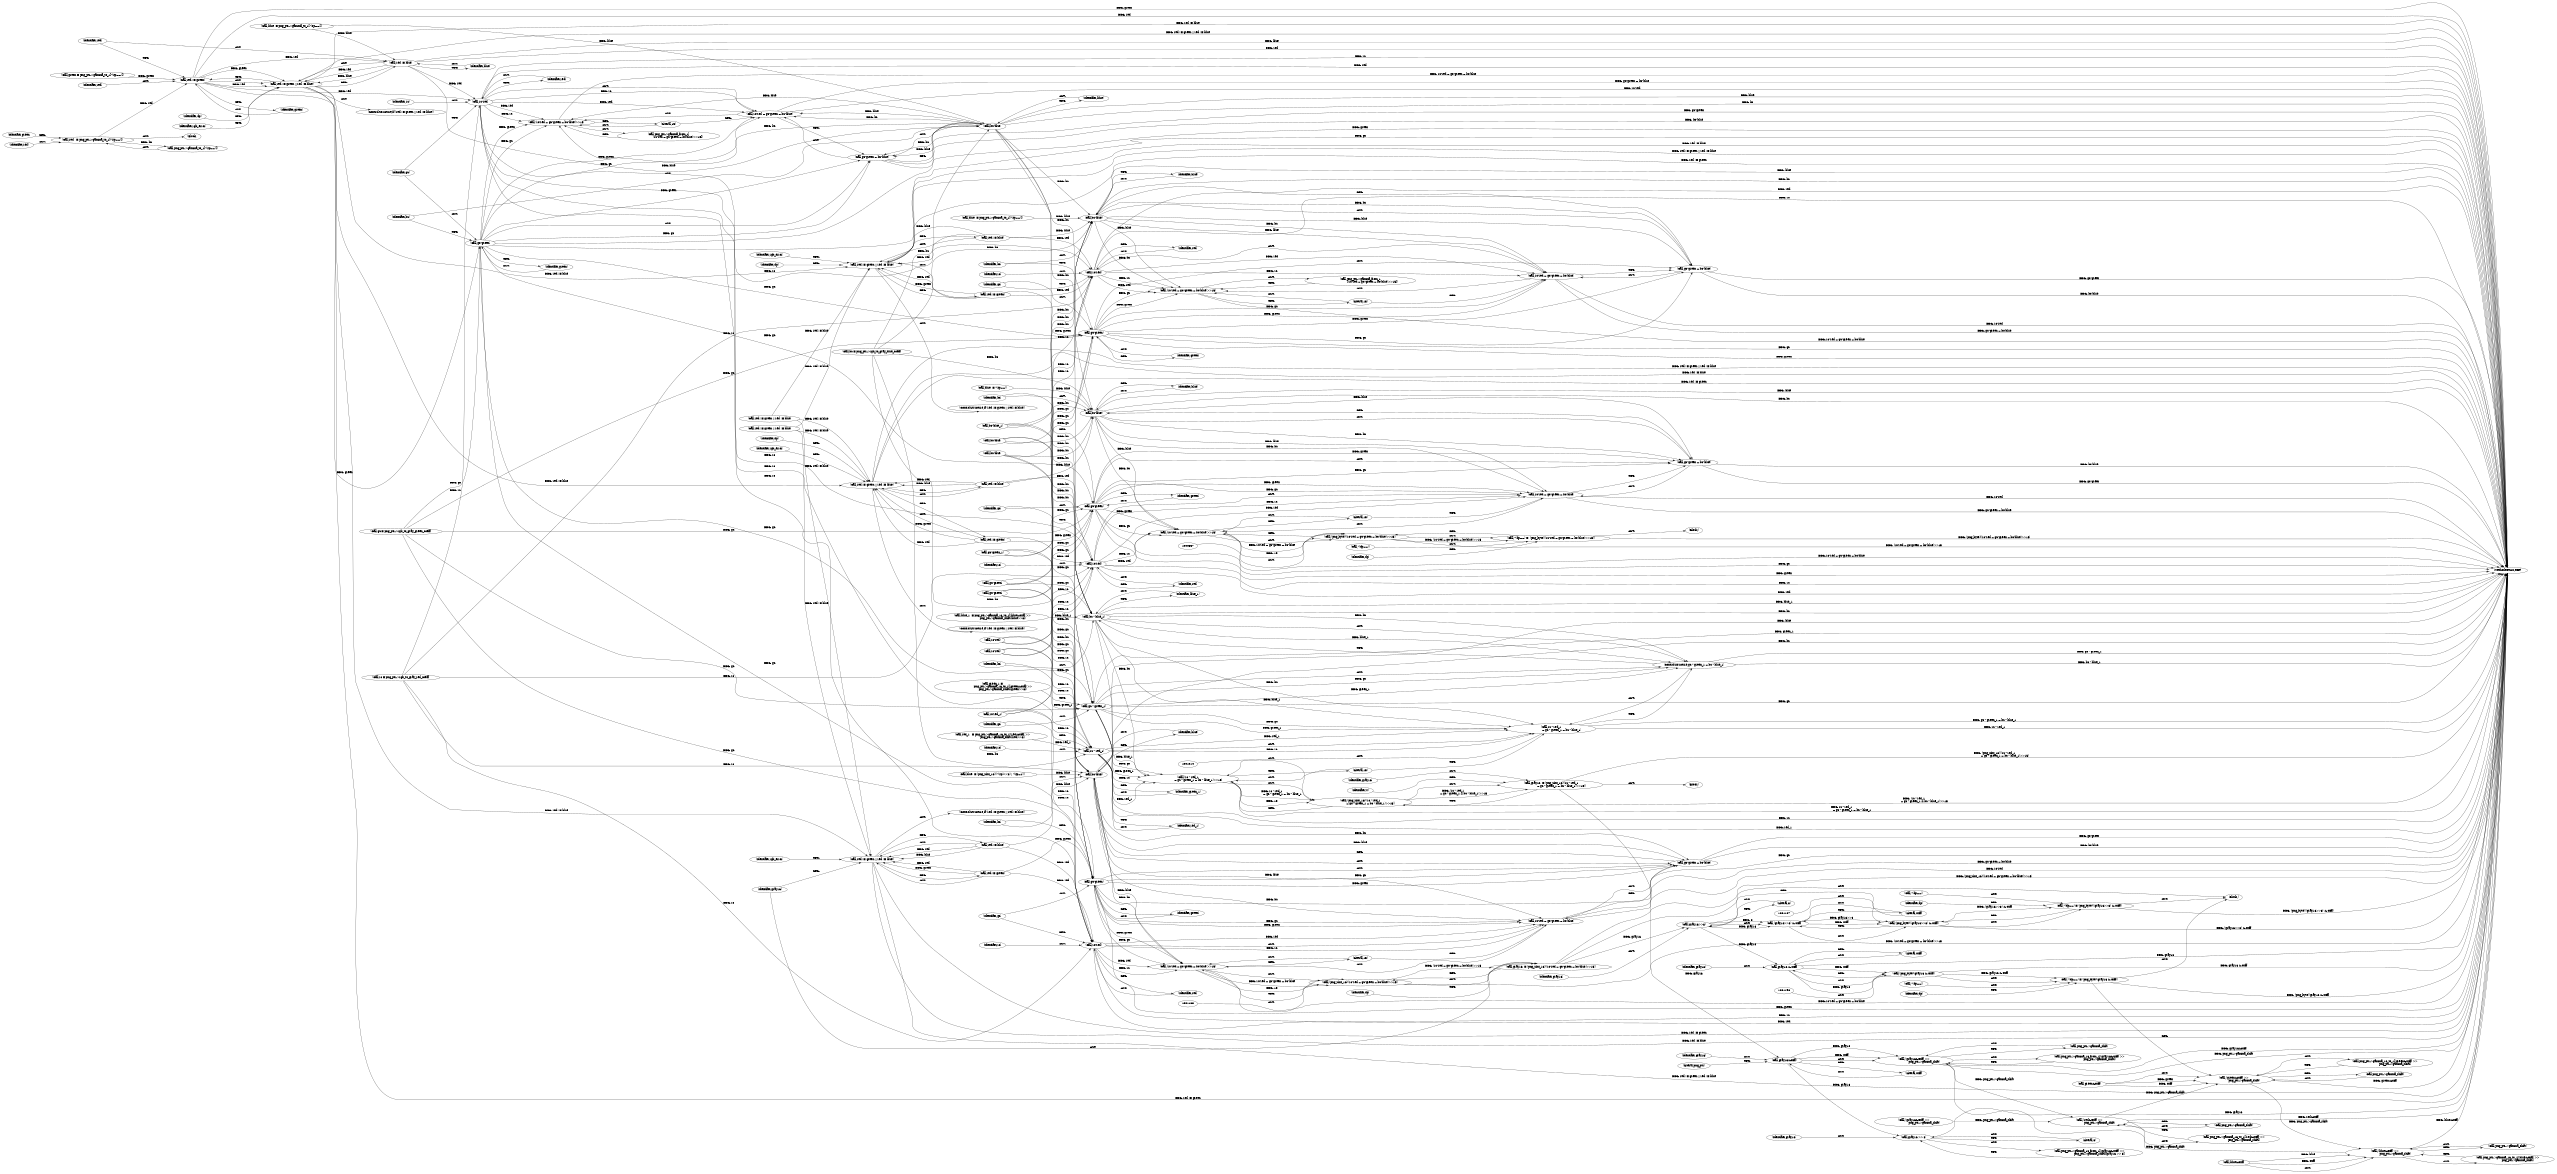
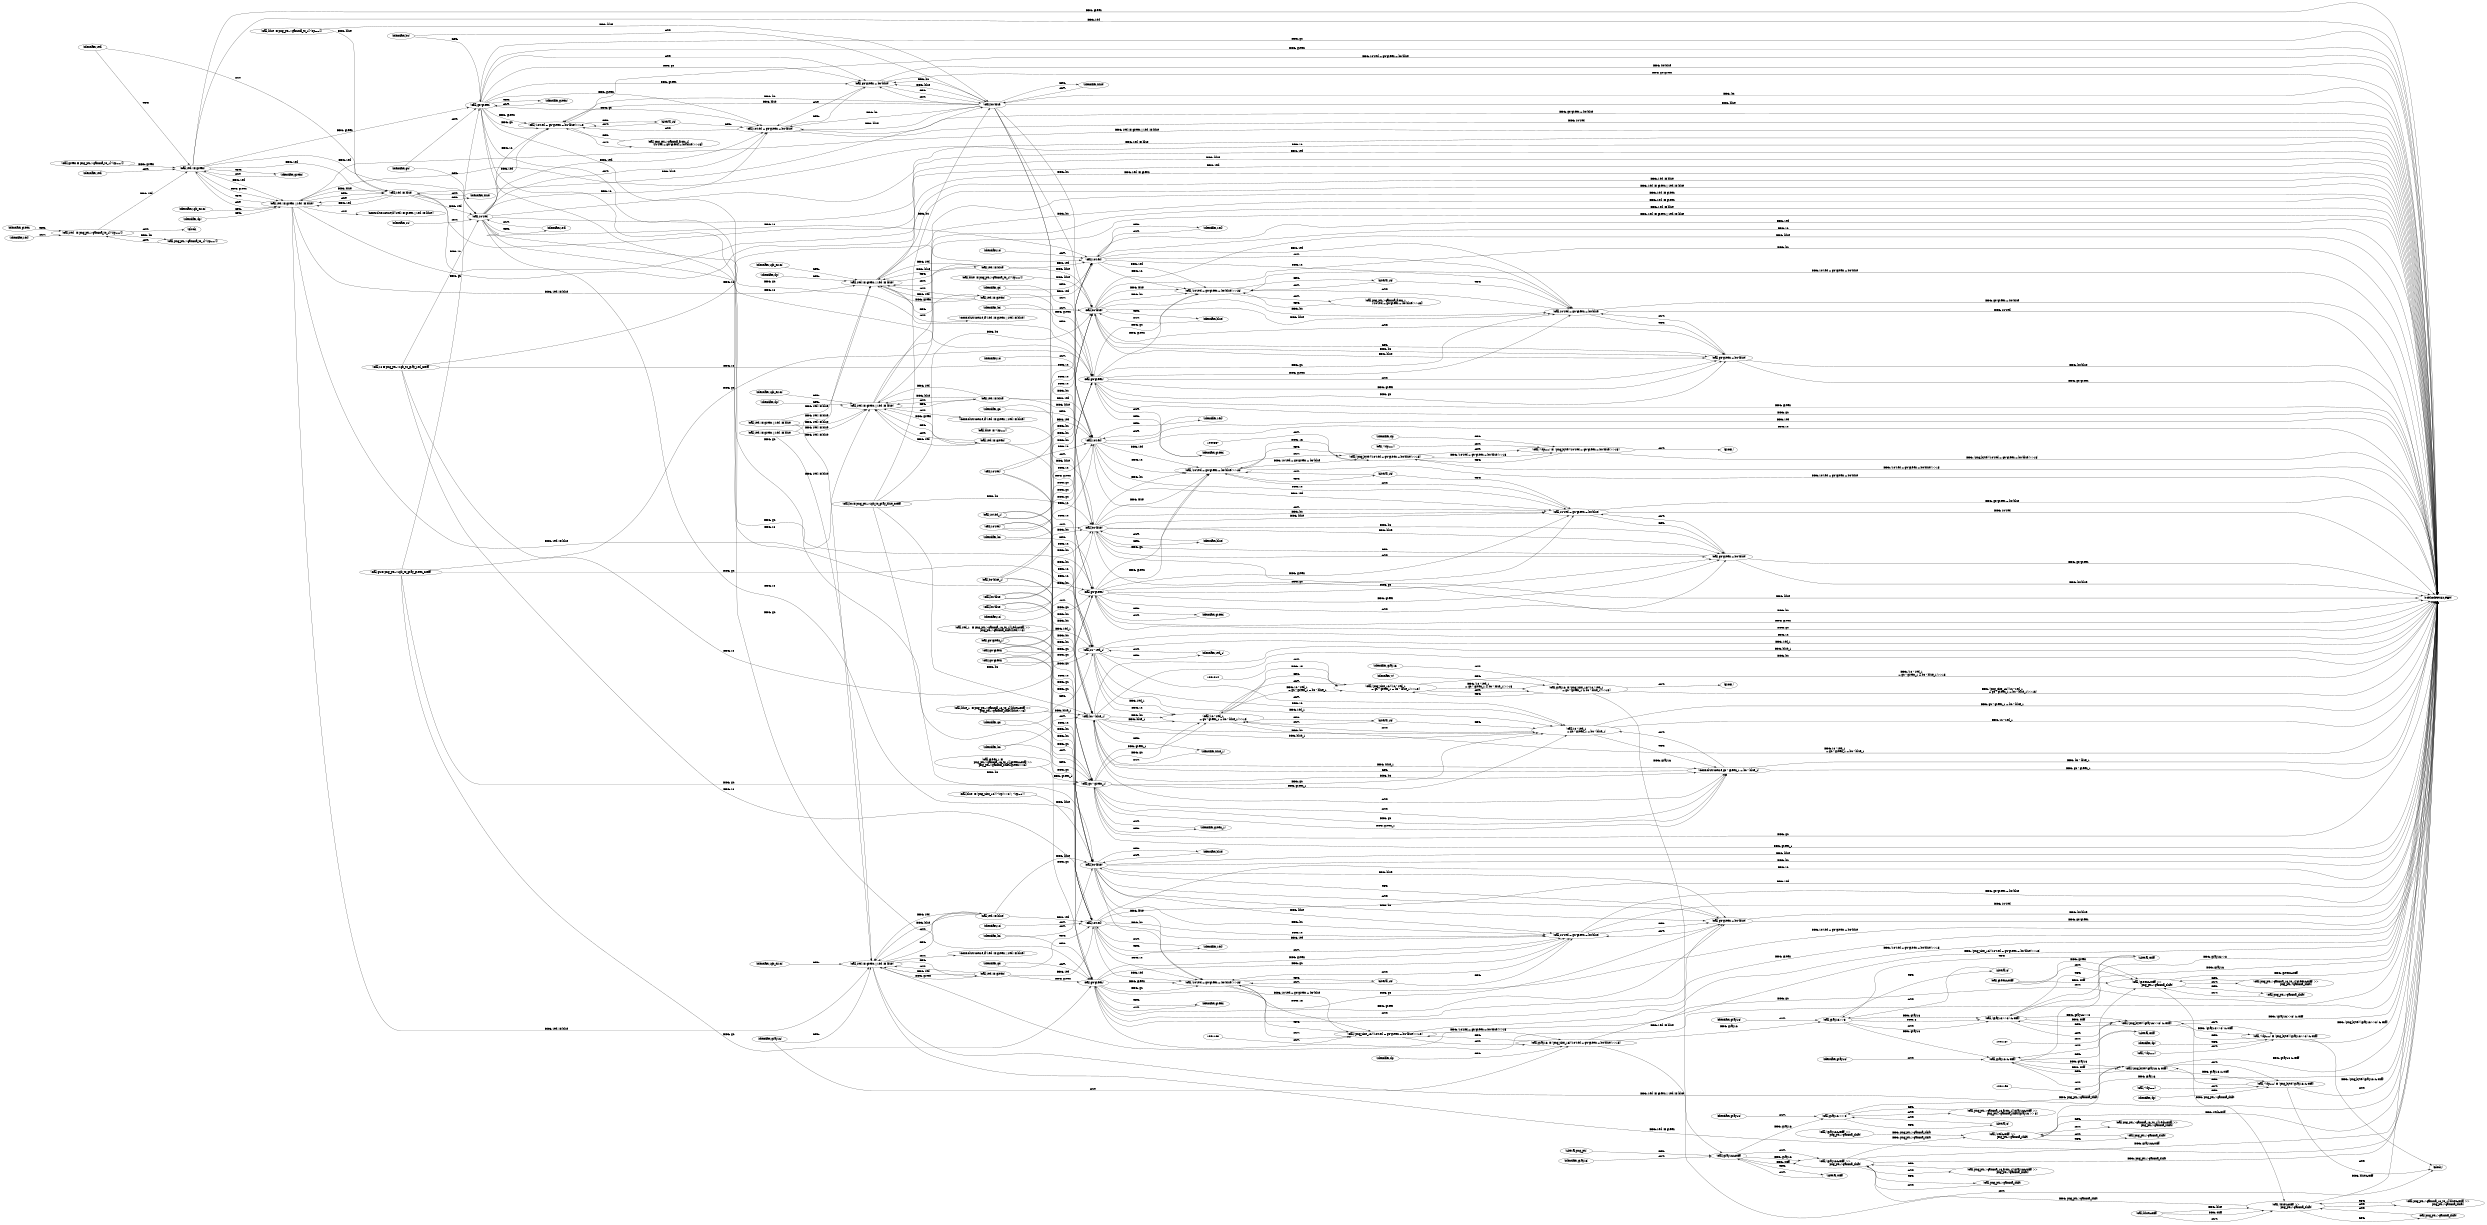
none -> (2362, 958)
(2145, 1037) -> (2210, 1084)
